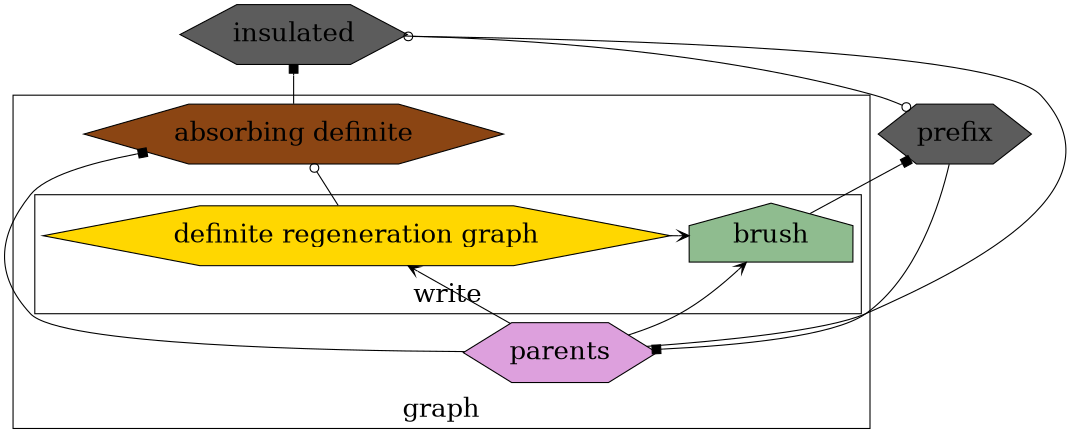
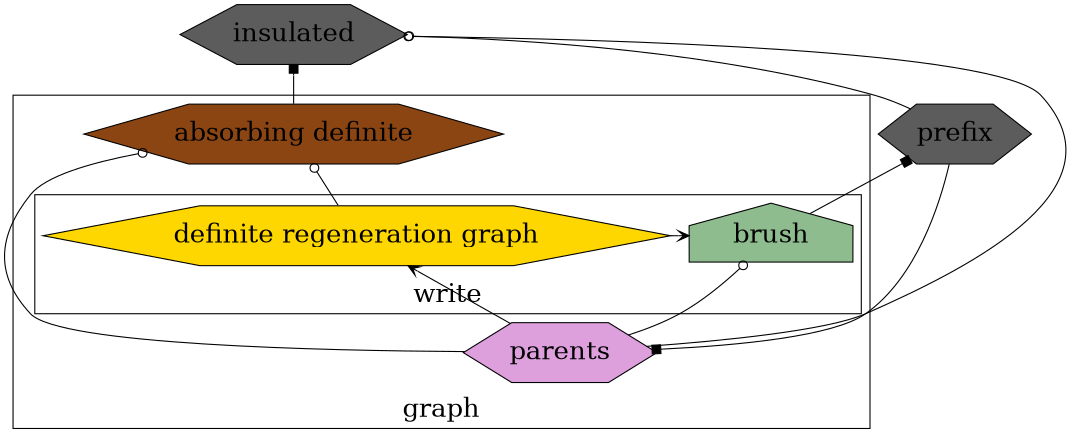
(656, 54) -> (665, 55)
(693, 306) -> (691, 307)
(122, 337) -> (121, 336)
